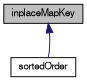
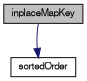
(50, 45) -> (37, 36)
